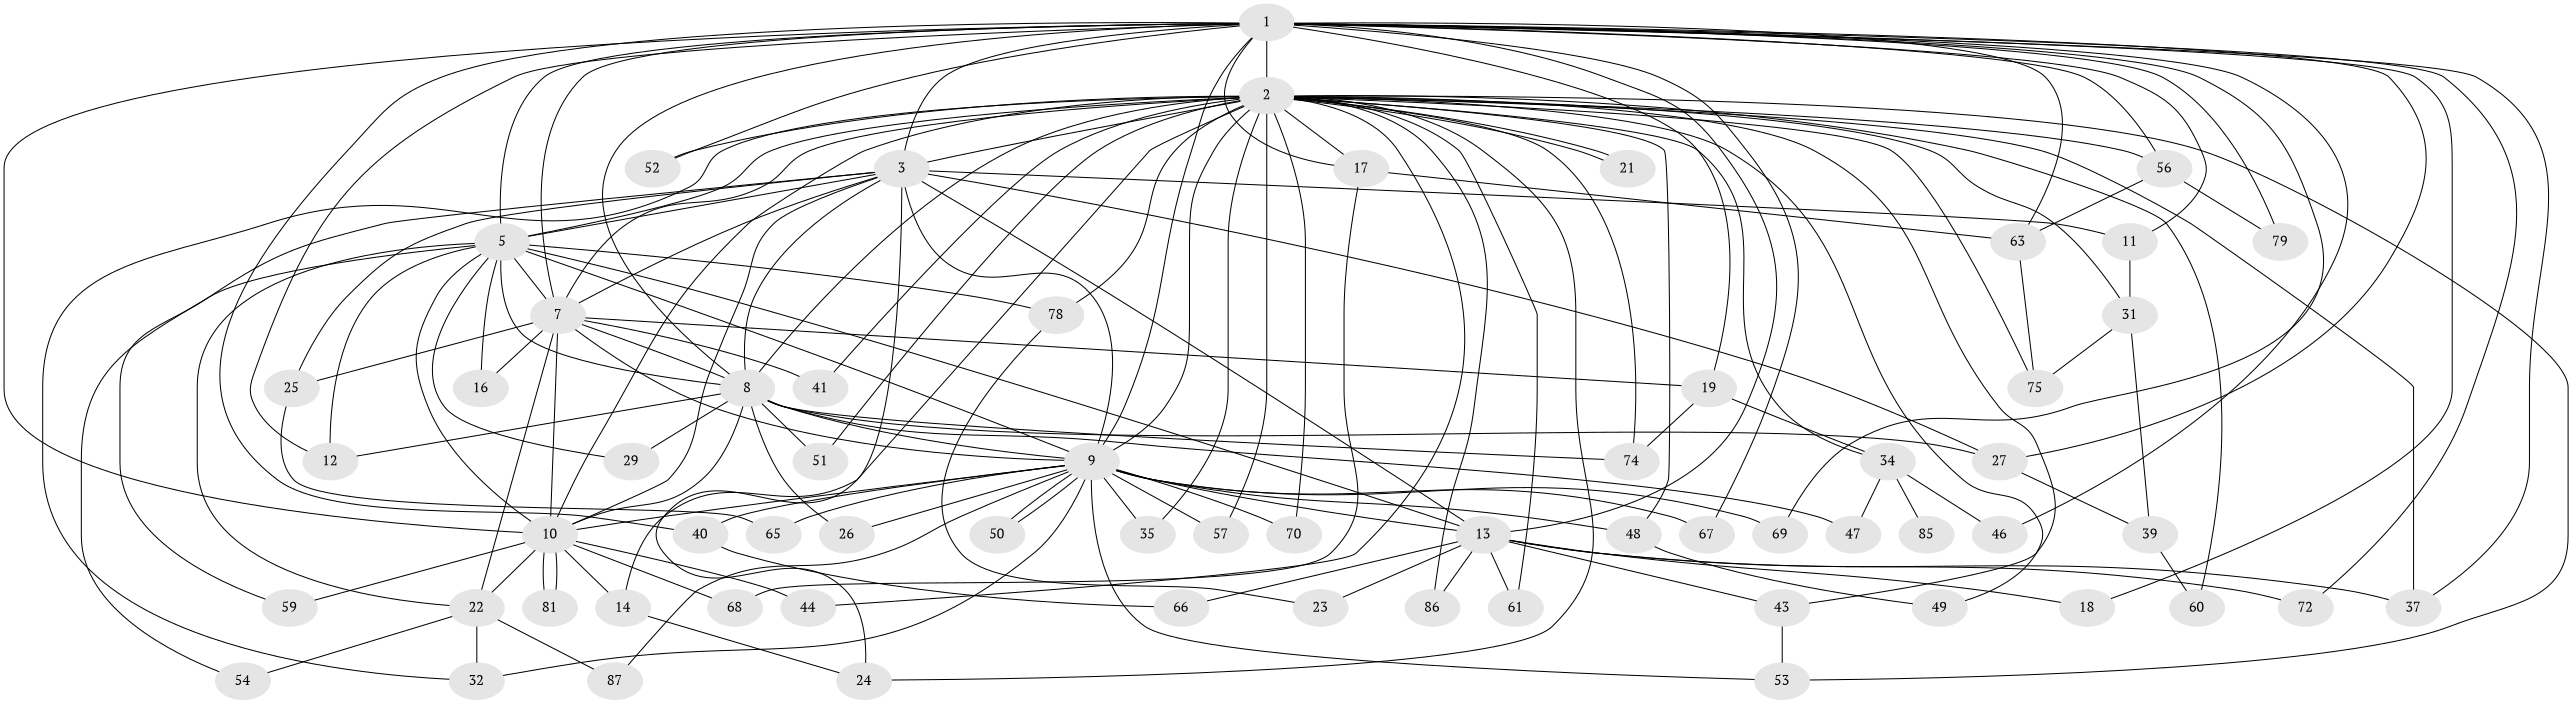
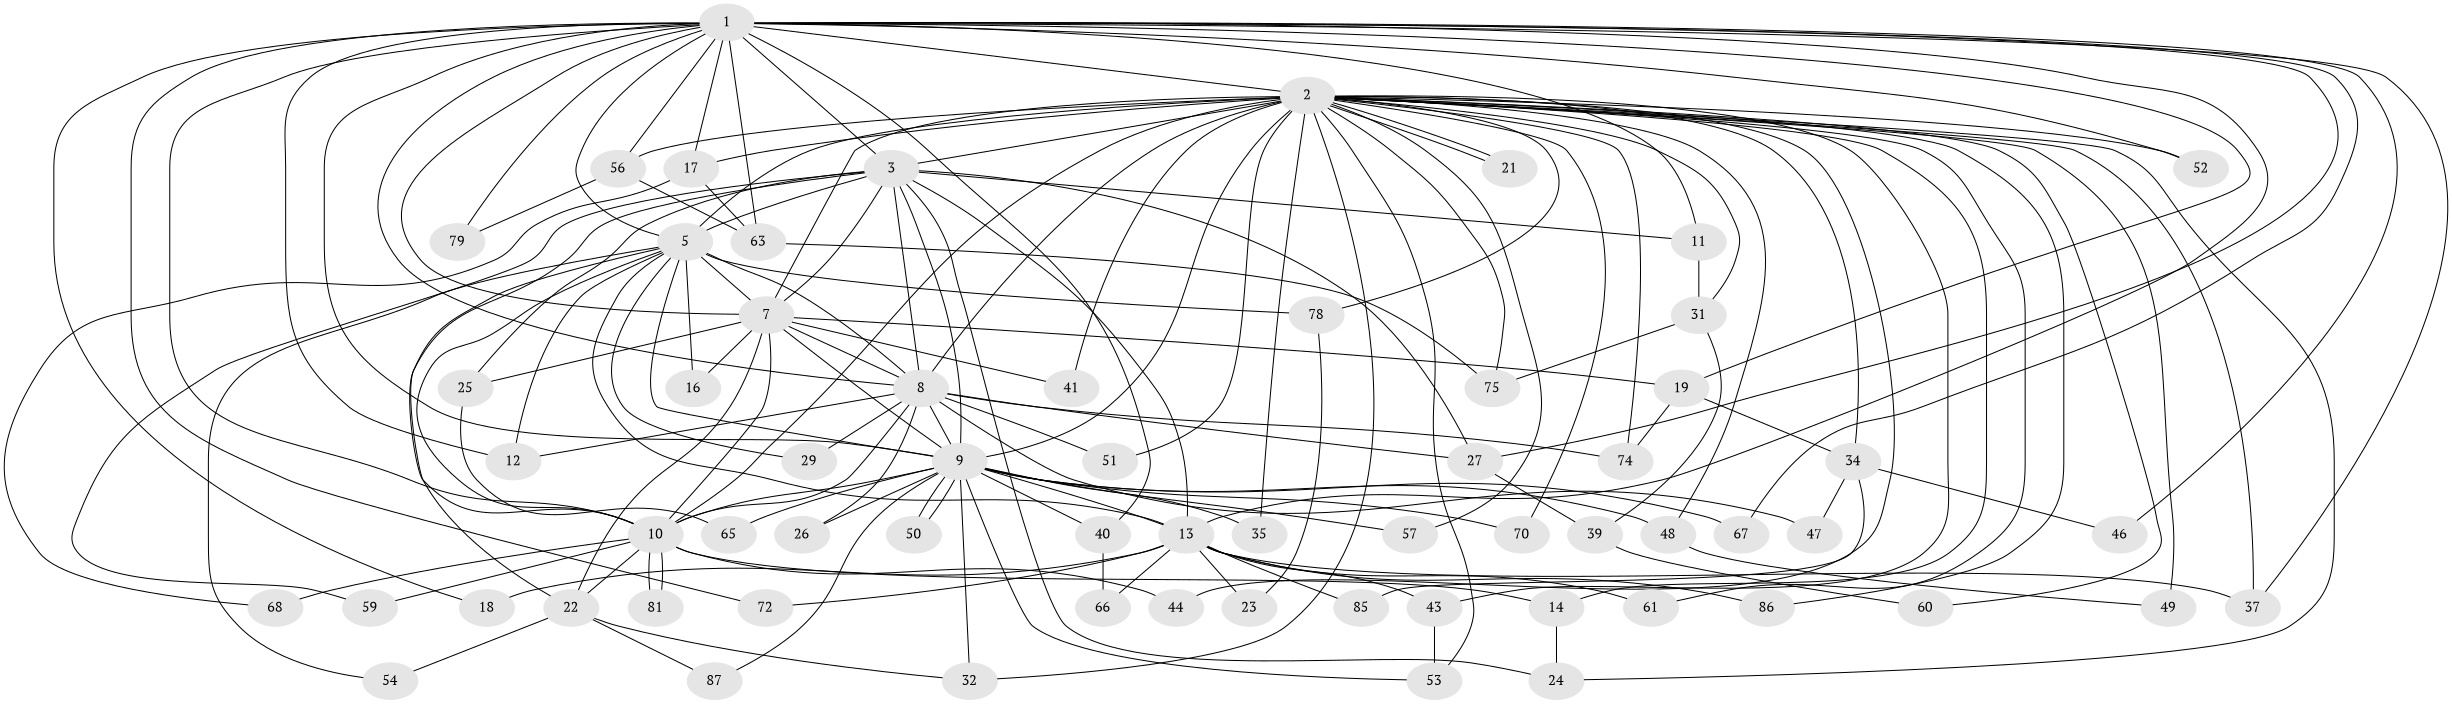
(1780, 535) -> none
none -> (1272, 573)
